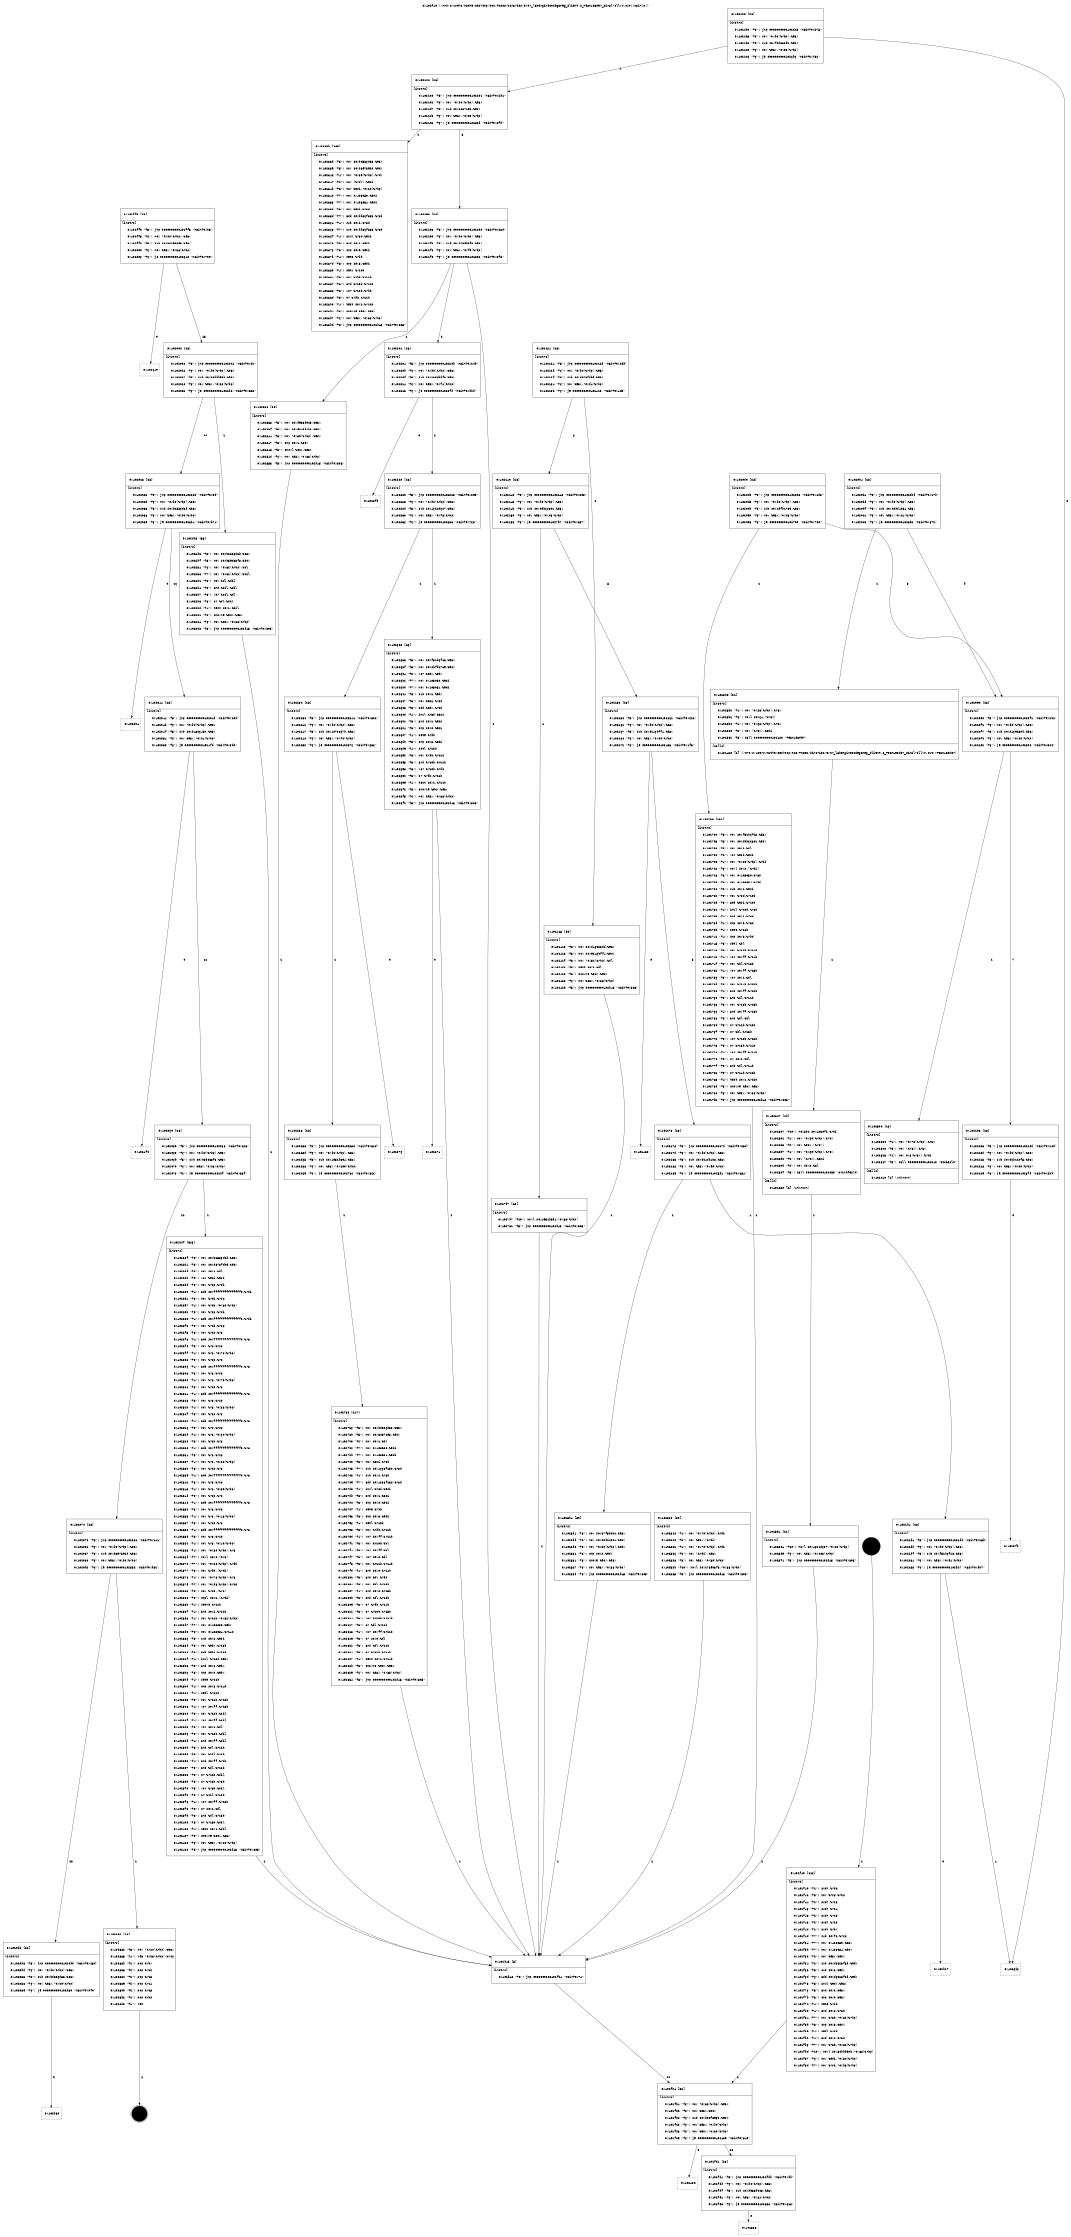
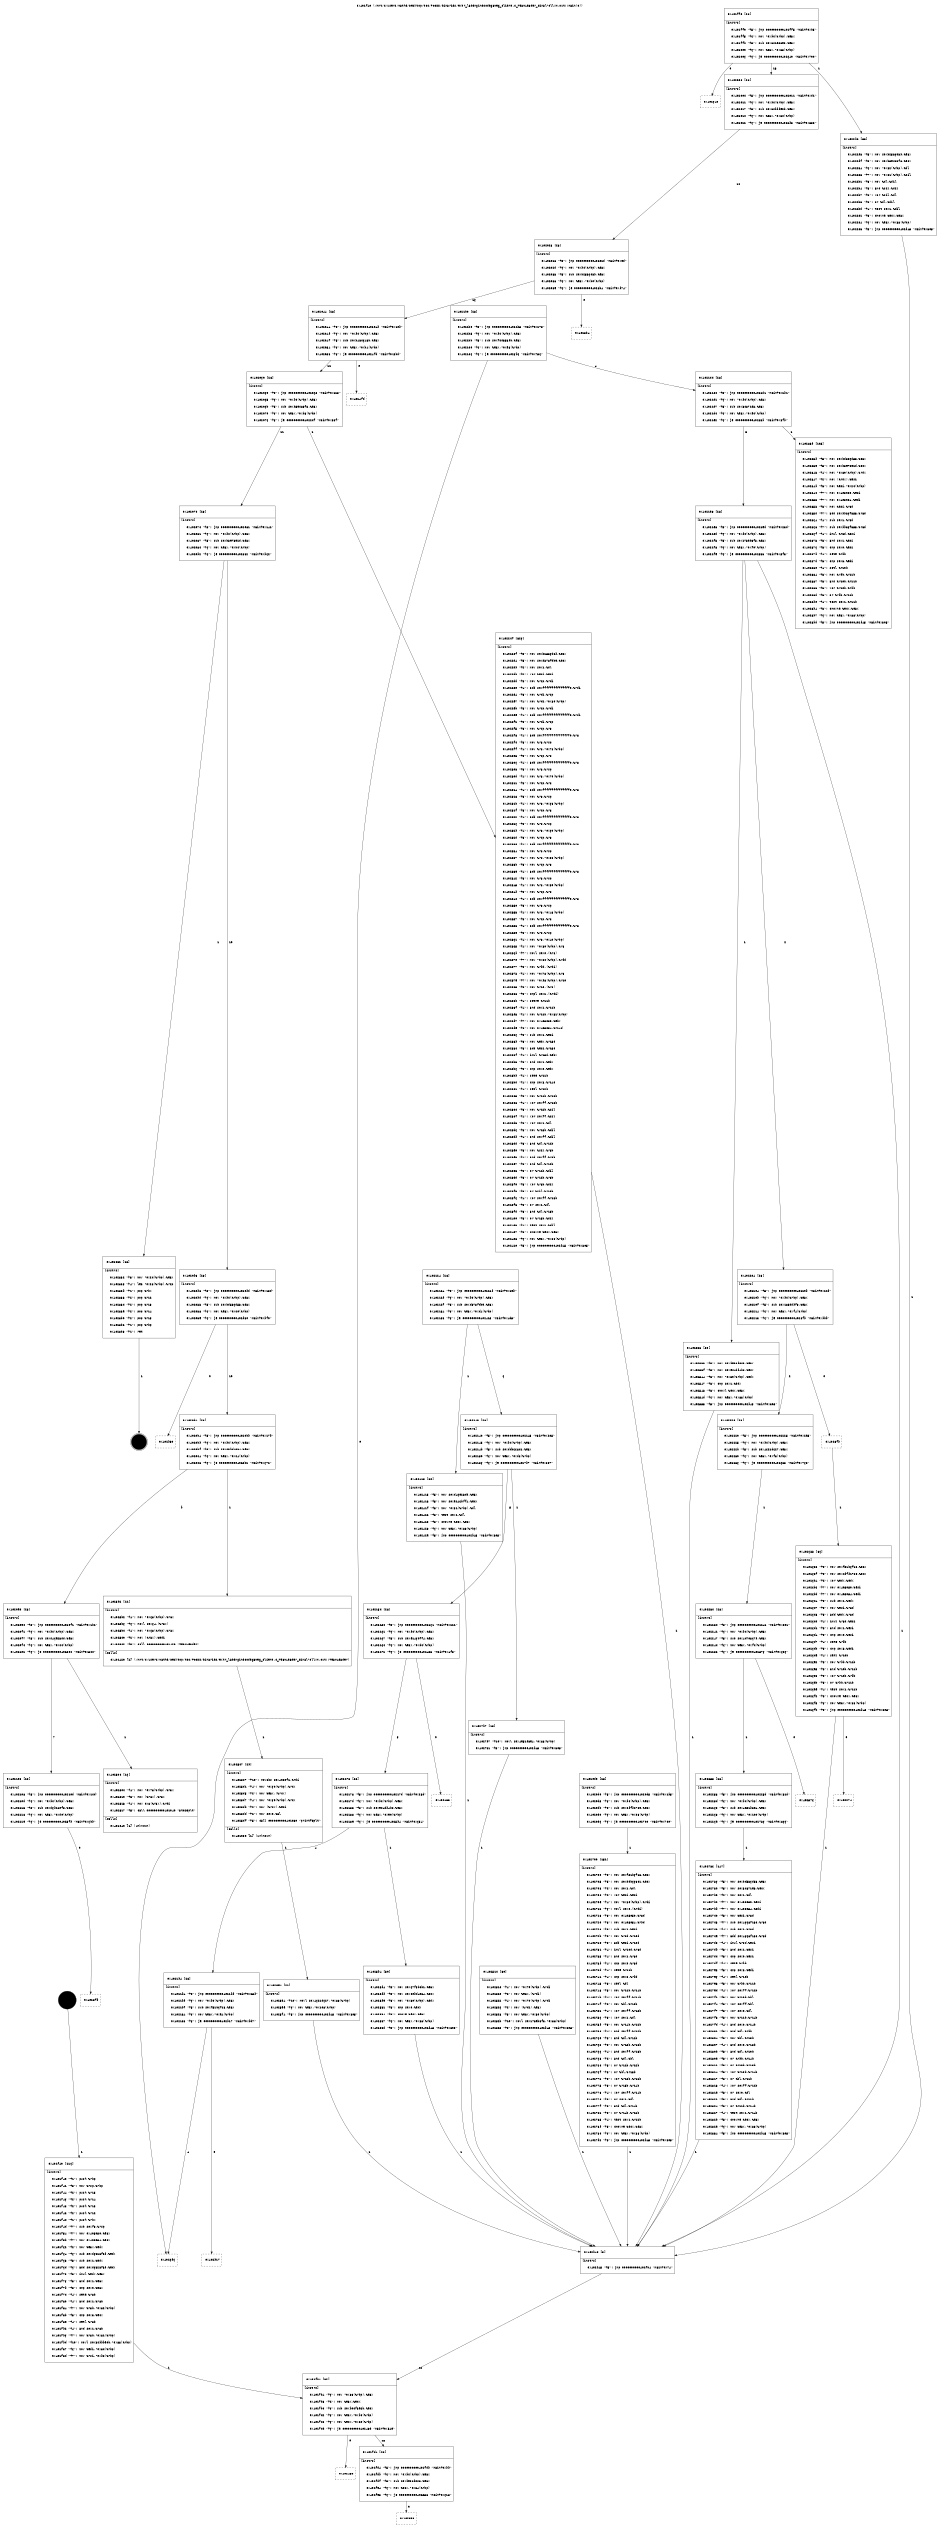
(221, 464) -> (837, 95)
(432, 583) -> (835, 1496)
(894, 620) -> none
none -> (227, 1368)
